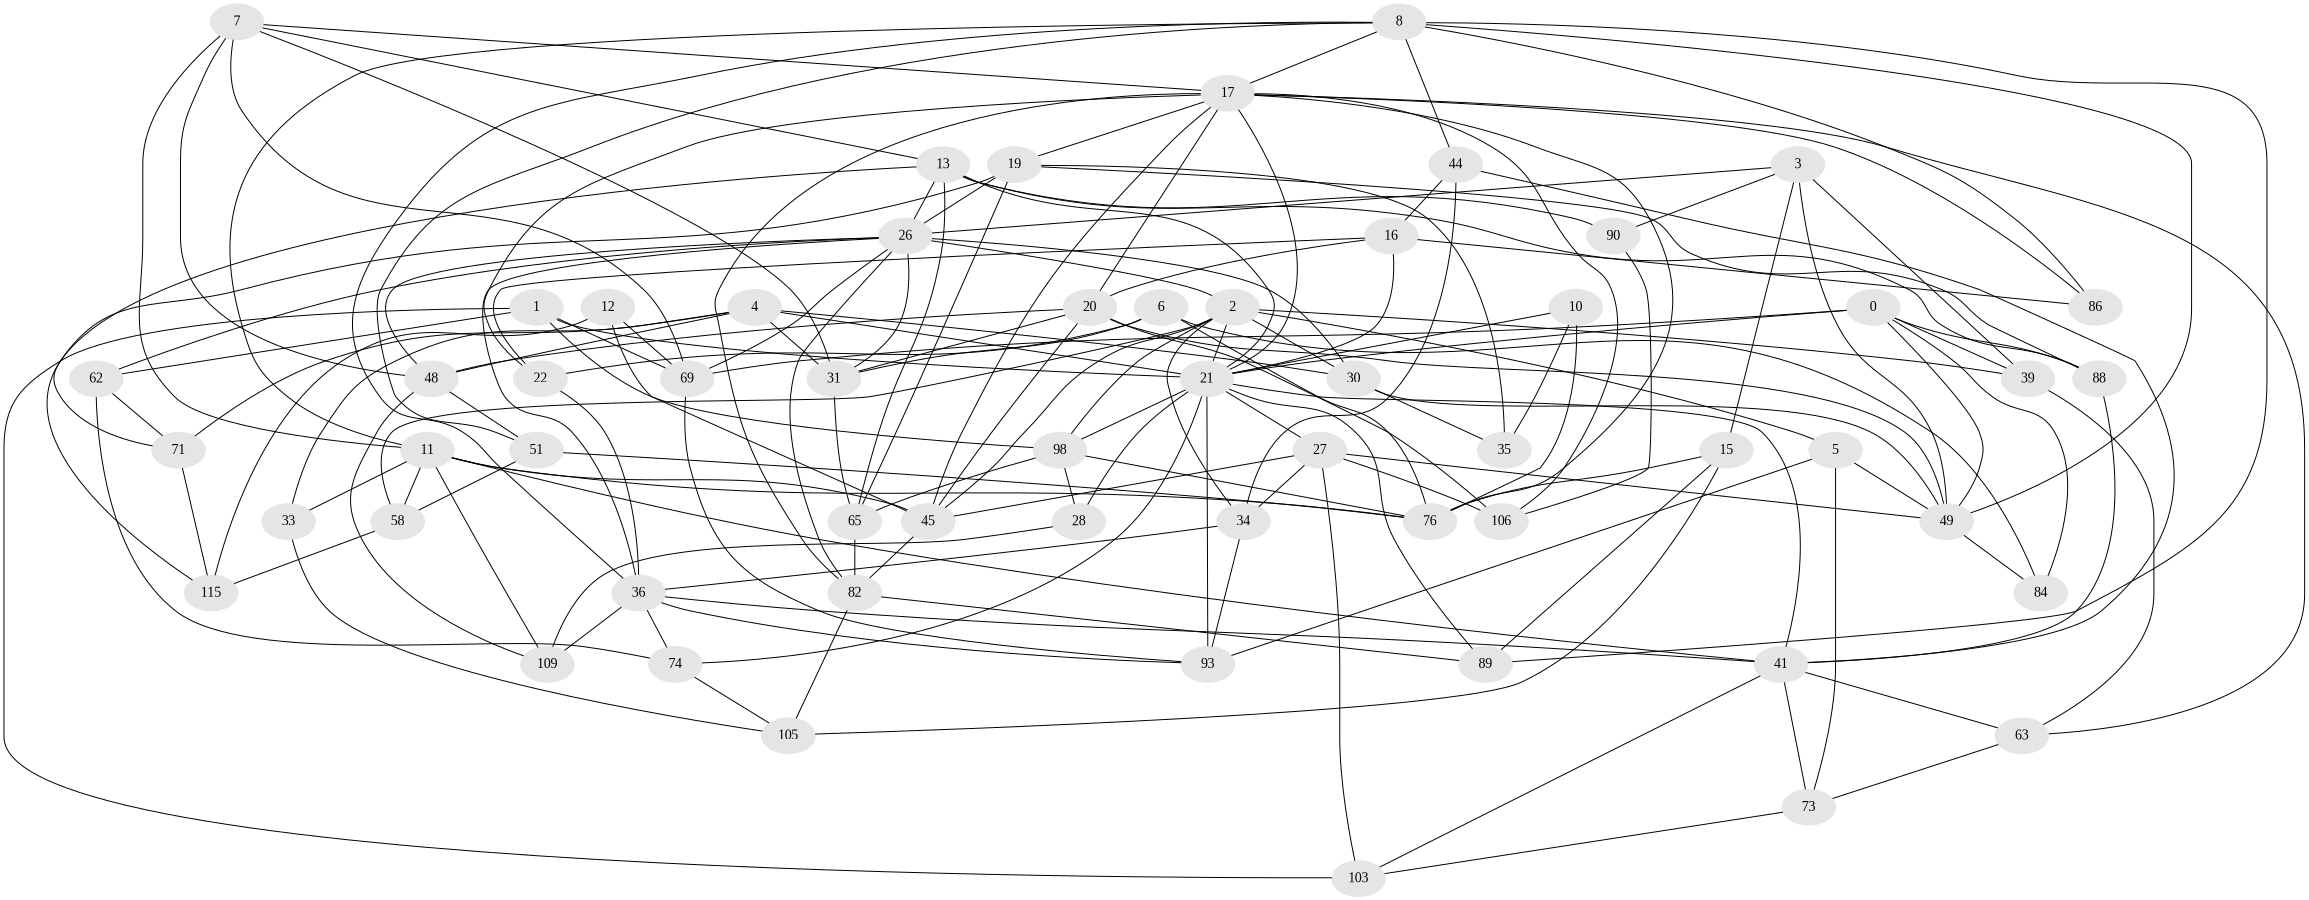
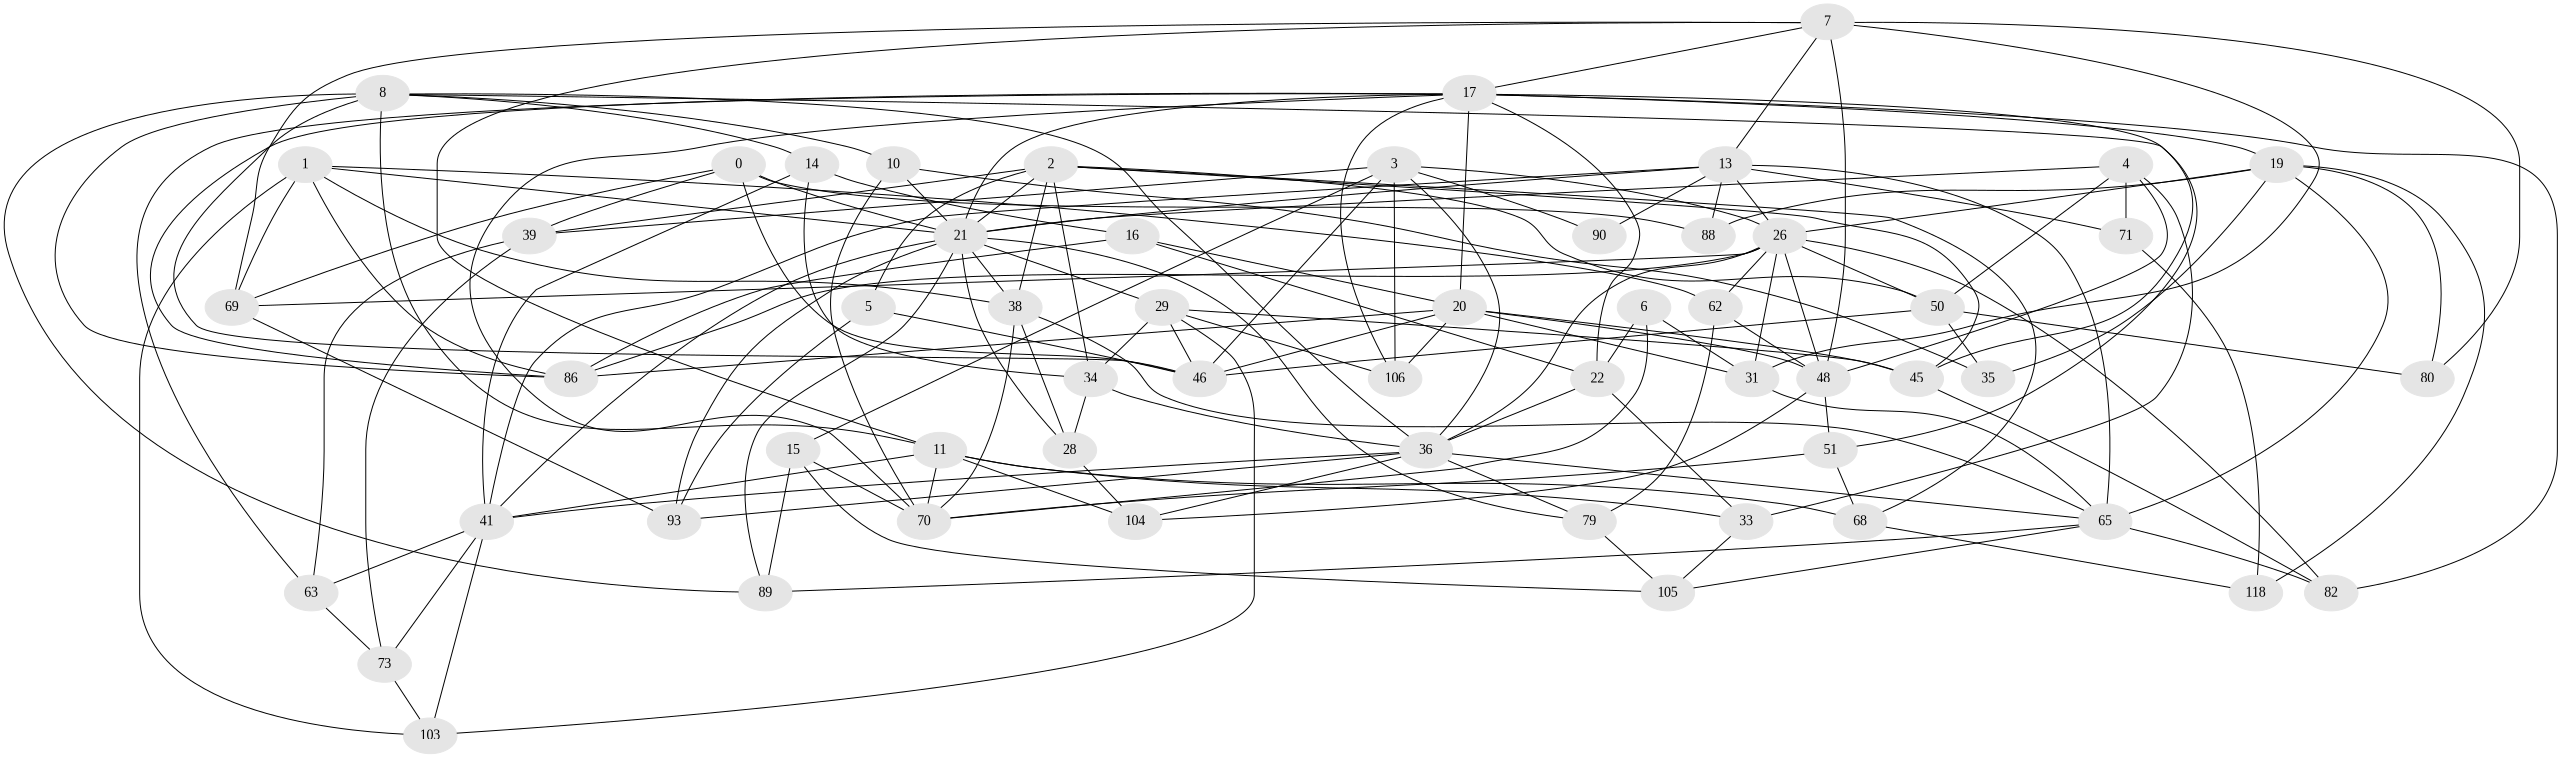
(1313, 58) -> (642, 112)
(1456, 165) -> (812, 165)
(1073, 263) -> (1378, 276)
none -> (1497, 300)
(608, 307) -> none
none -> (404, 309)
none -> (1057, 340)
(1348, 342) -> none
(794, 343) -> none
(1354, 379) -> (1938, 307)
none -> (2427, 379)
(138, 415) -> (1754, 333)
(1651, 423) -> (1395, 258)
none -> (1669, 447)
(1060, 450) -> (1015, 307)
(1320, 450) -> (1162, 307)
(681, 480) -> none
none -> (1765, 486)
(398, 522) -> (1860, 522)
(1430, 522) -> (924, 522)
(1947, 522) -> (1200, 379)
(211, 593) -> (2256, 593)
(1226, 593) -> (1080, 415)
(2041, 593) -> none
(1098, 621) -> (1436, 565)
(2054, 625) -> (960, 215)
(1836, 630) -> (369, 420)
(547, 664) -> (1135, 522)
(675, 664) -> (1589, 522)
(822, 664) -> (1886, 557)
